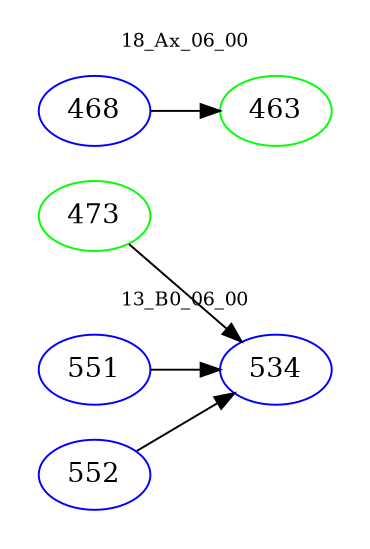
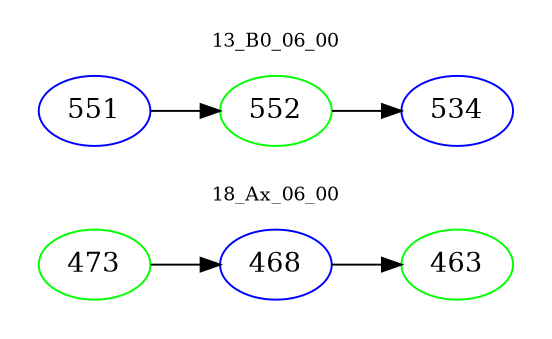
(187, 295) -> (176, 265)
(176, 370) -> (176, 111)
(95, 475) -> (276, 111)
